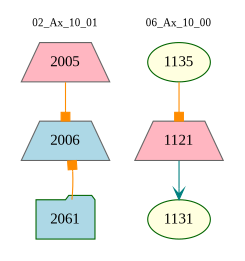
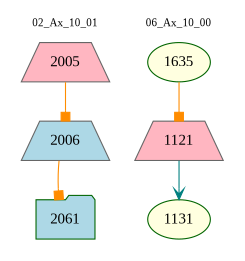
(179, 62) -> (179, 62)
(73, 186) -> (58, 175)
